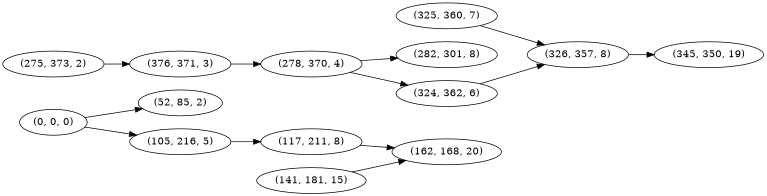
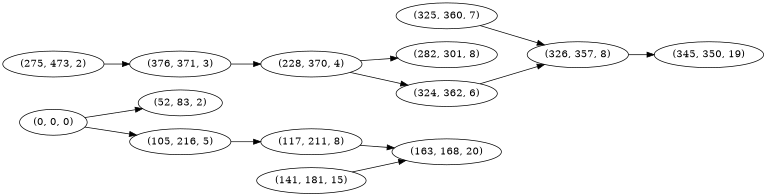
(53, 64) -> (53, 64)
(311, 64) -> (311, 64)
(180, 103) -> (180, 103)
(447, 152) -> (447, 152)
